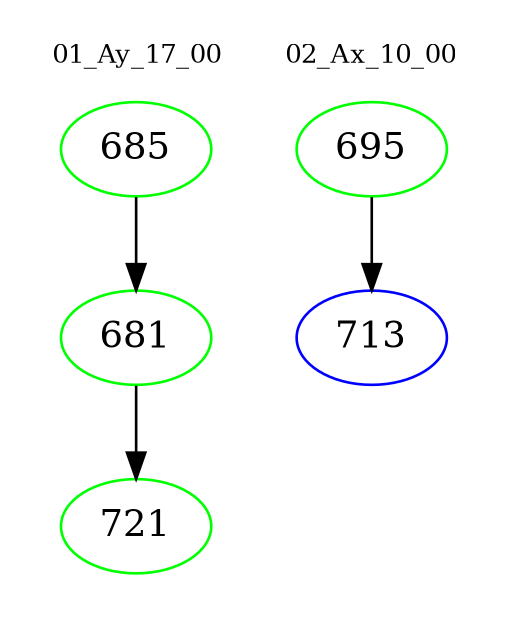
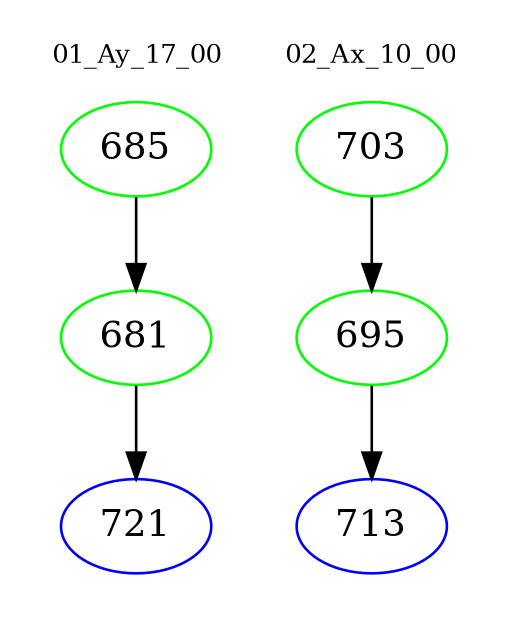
none -> (372, 149)
(136, 526) -> (136, 526)
